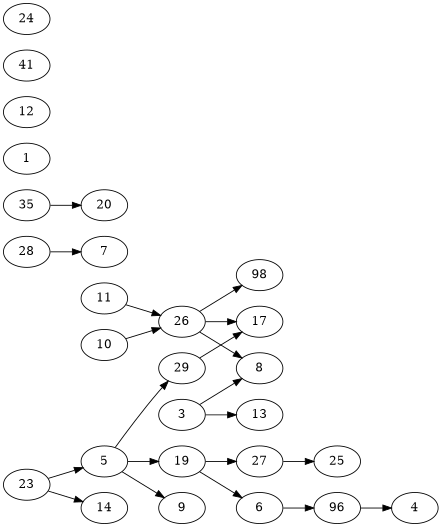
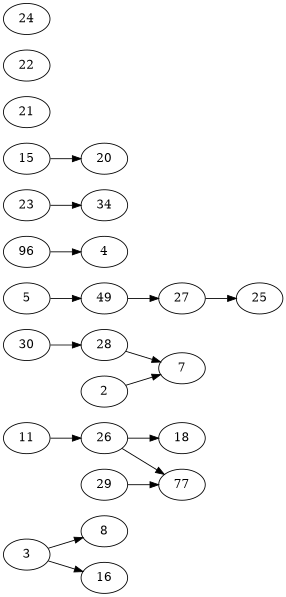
none -> (27, 66)
(27, 66) -> (27, 112)
(27, 112) -> none
(27, 159) -> none
(27, 205) -> (27, 159)
(260, 275) -> (182, 438)
(260, 322) -> (182, 485)
(215, 342) -> none
none -> (27, 345)
(104, 345) -> none
none -> (104, 392)
(260, 415) -> (104, 578)
(138, 417) -> none
(182, 461) -> (104, 298)
(61, 474) -> none
(104, 508) -> (104, 205)
(182, 508) -> none
(260, 508) -> none
